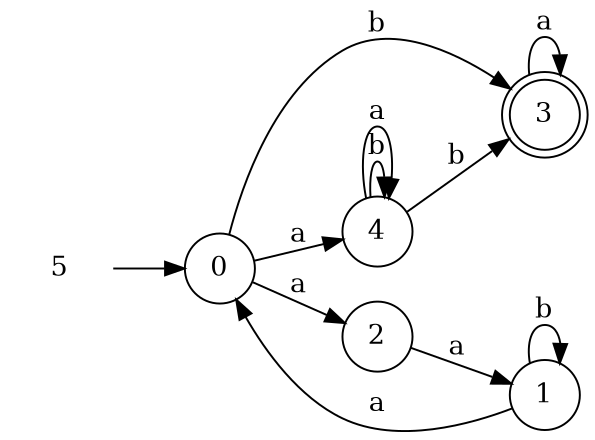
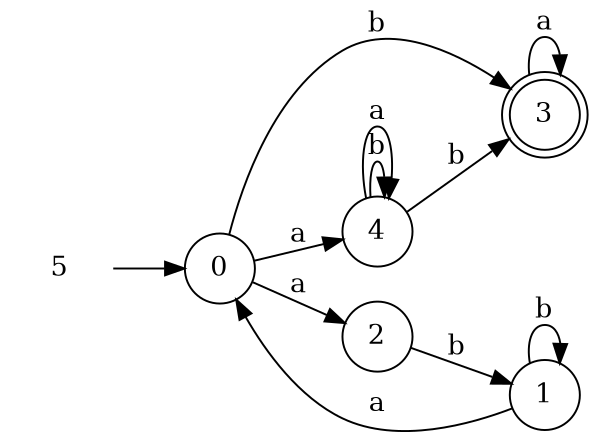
(457, 347) -> (457, 347)
